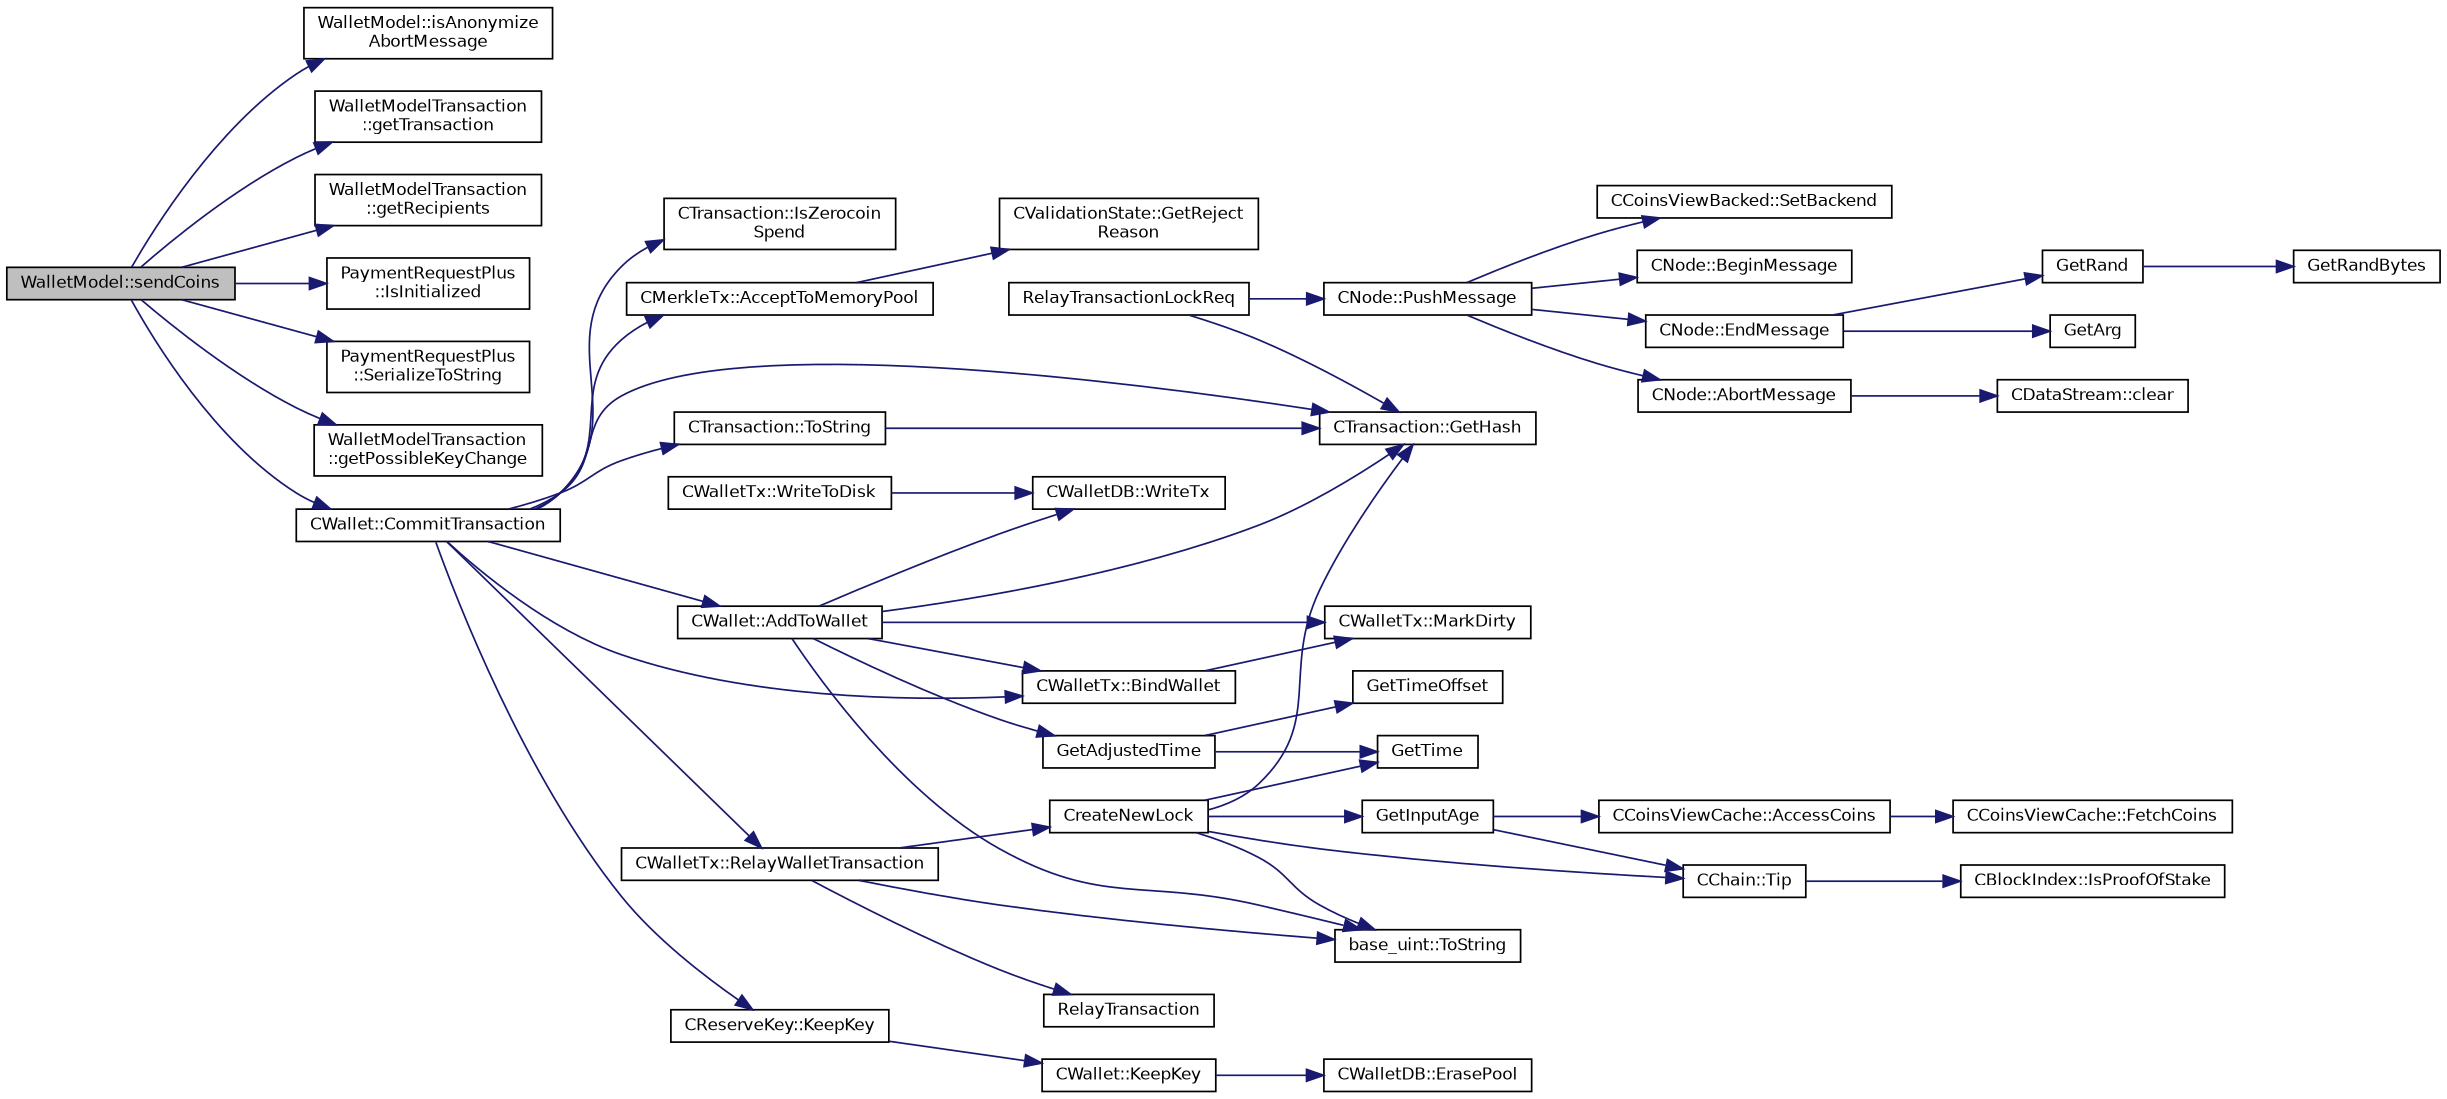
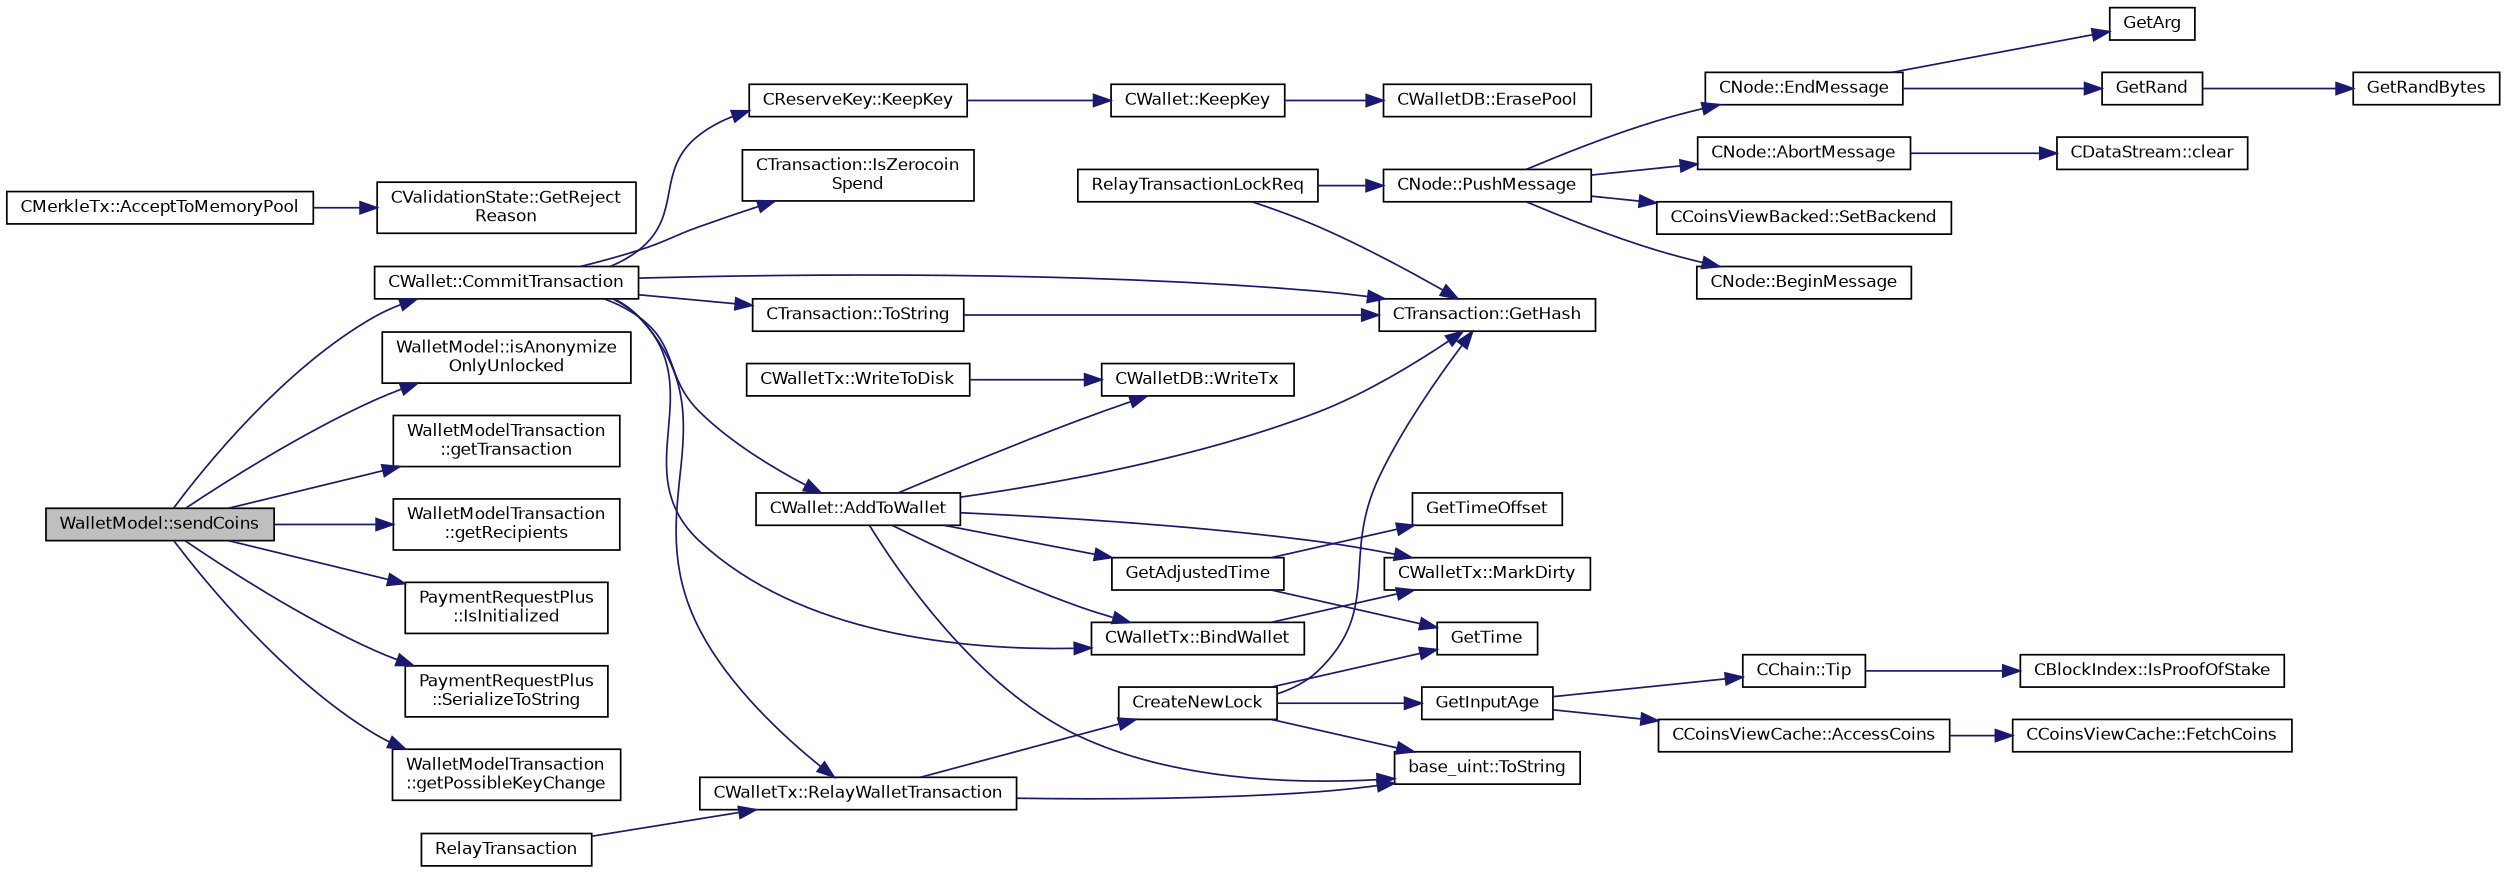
(428, 33) -> (507, 358)
(602, 366) -> none
(1436, 861) -> none
(931, 940) -> (665, 824)
